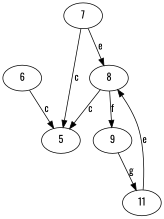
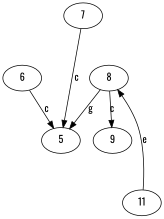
(95, 44) -> none
(91, 109) -> (91, 109)
(113, 109) -> (113, 109)
(126, 168) -> none
